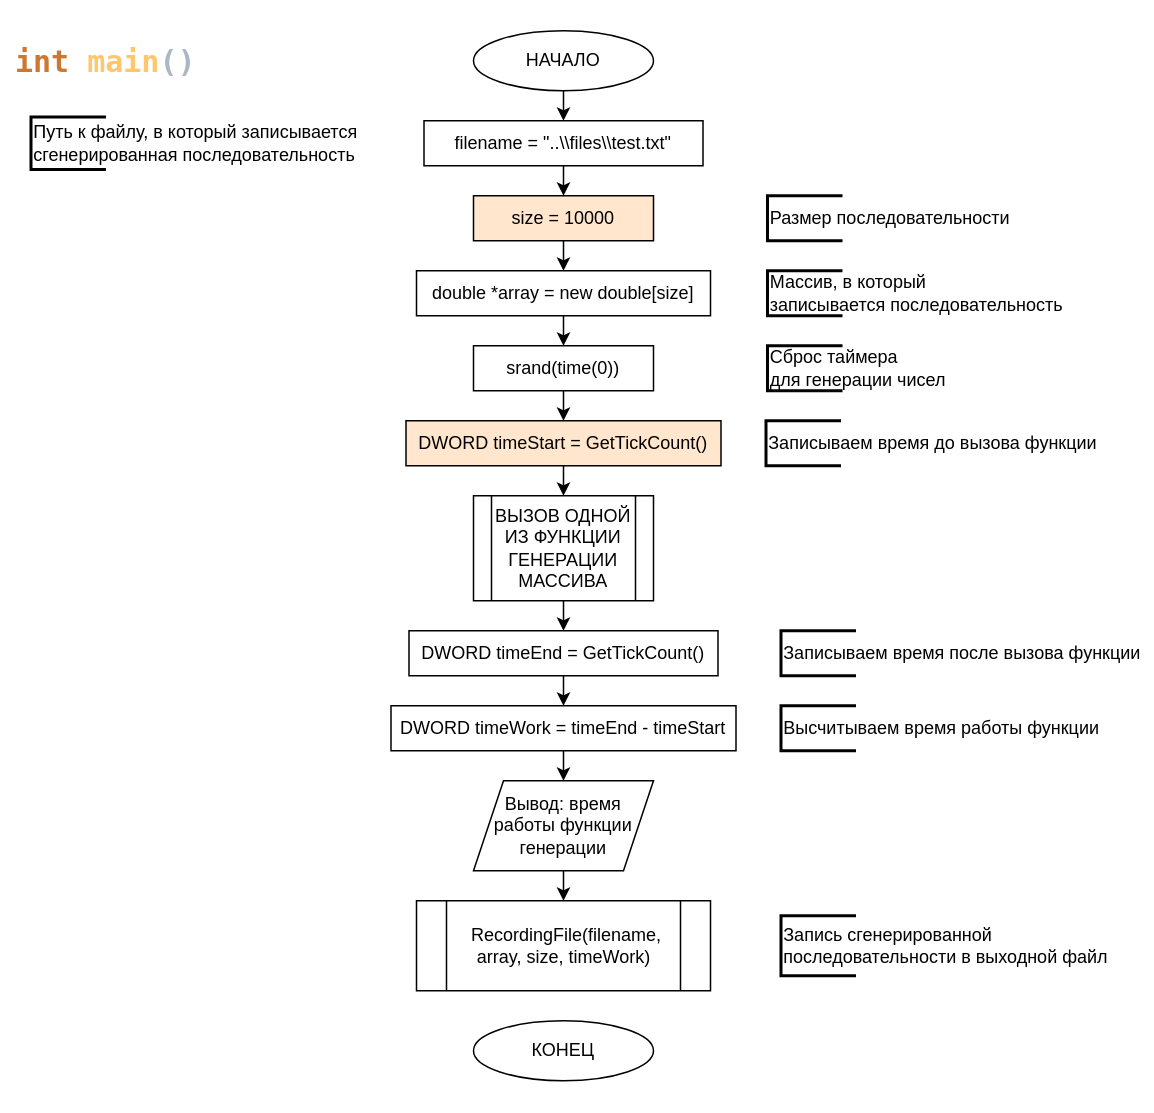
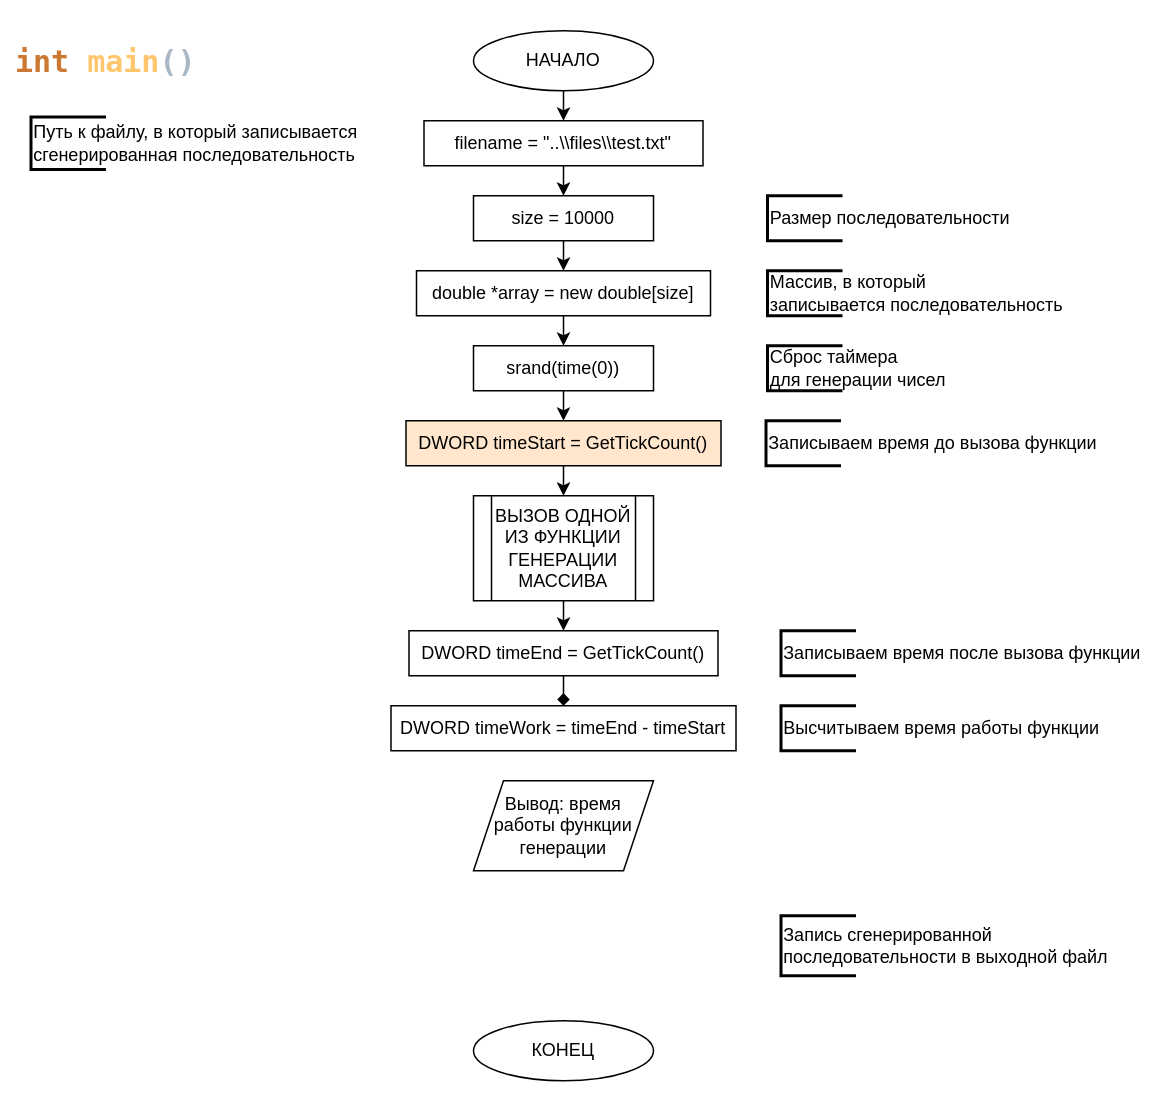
(563, 218) -> (563, 218)
(563, 694) -> (563, 693)
(563, 761) -> none
(563, 881) -> none
(563, 946) -> none
